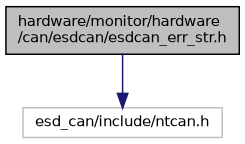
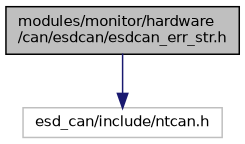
(123, 30) -> (123, 30)
